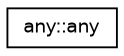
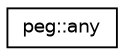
(62, 28) -> (62, 28)
